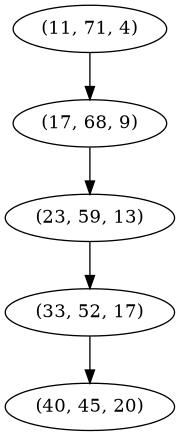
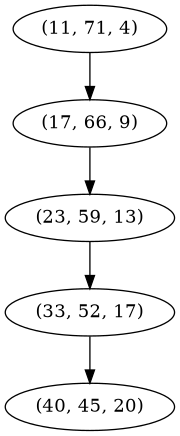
(90, 123) -> (90, 123)
